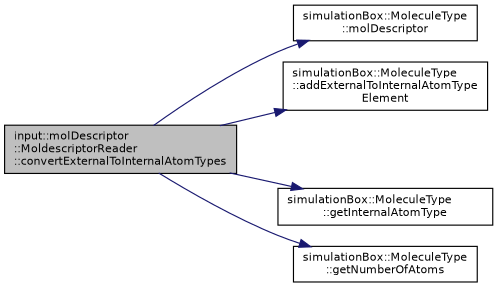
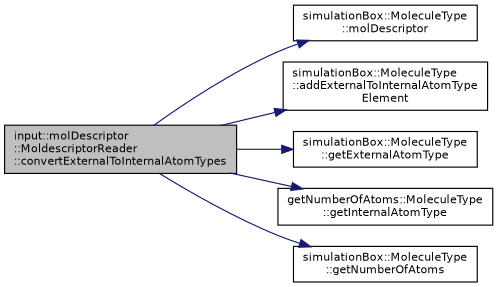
none -> (385, 149)
(385, 207) -> (385, 207)
